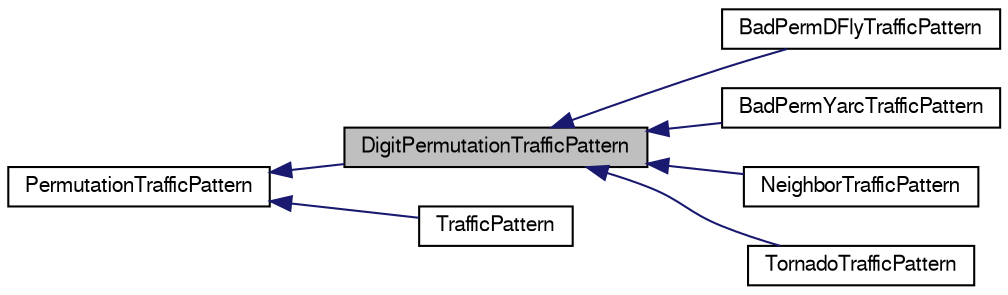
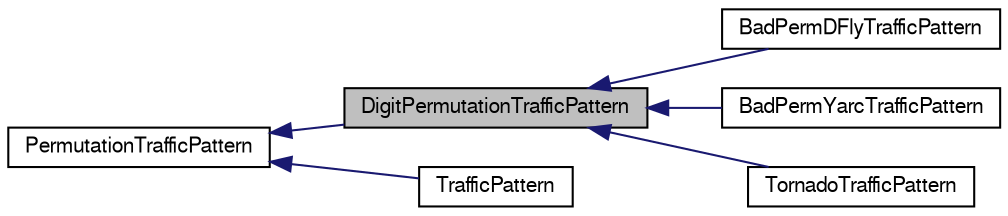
(861, 187) -> none
